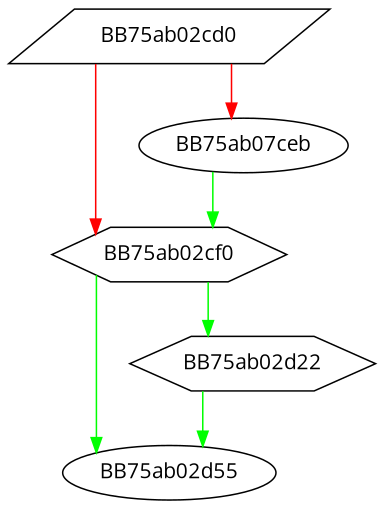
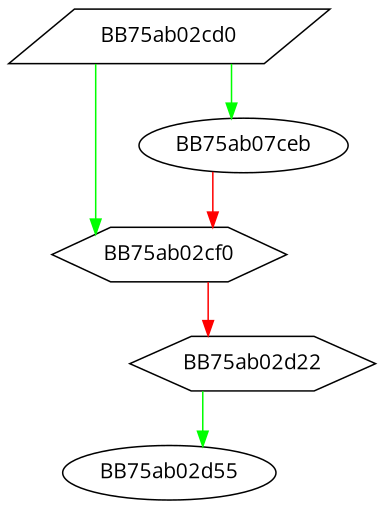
(232, 84) -> (232, 84)
(96, 142) -> (96, 142)
(213, 192) -> (213, 192)
(208, 301) -> (208, 301)
(96, 356) -> none
